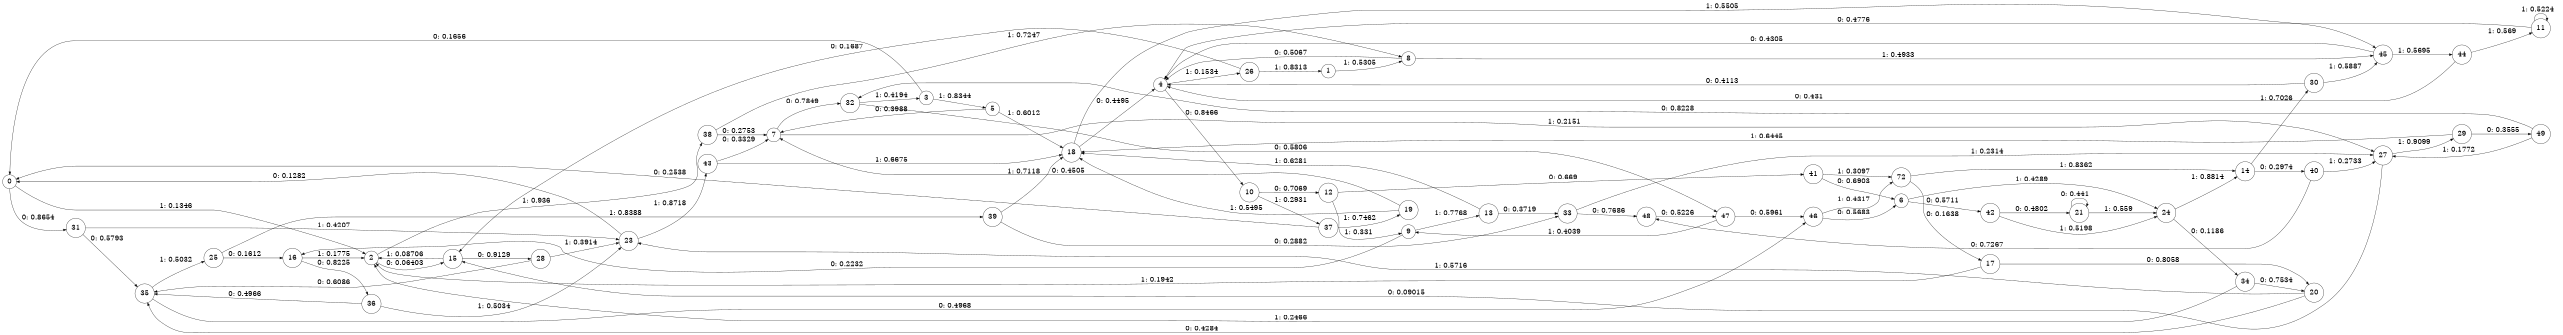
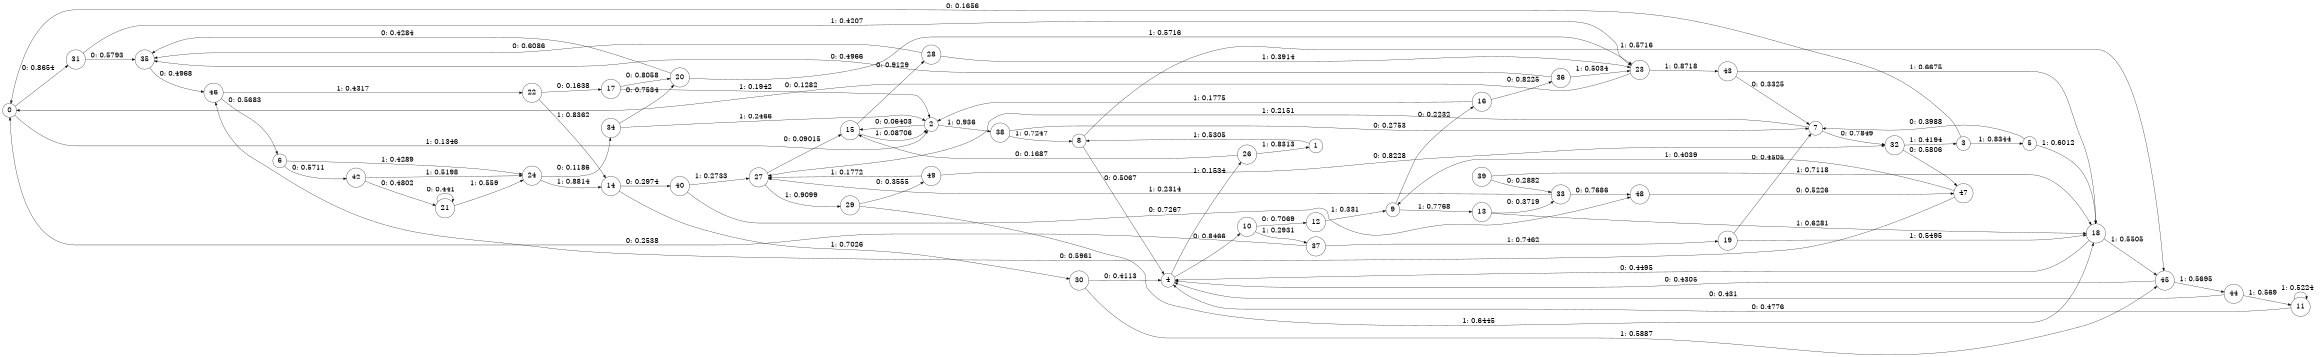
(1901, 55) -> (1640, 46)
(742, 140) -> (1771, 85)
(1813, 174) -> none
(1901, 177) -> (532, 93)
(214, 258) -> none
